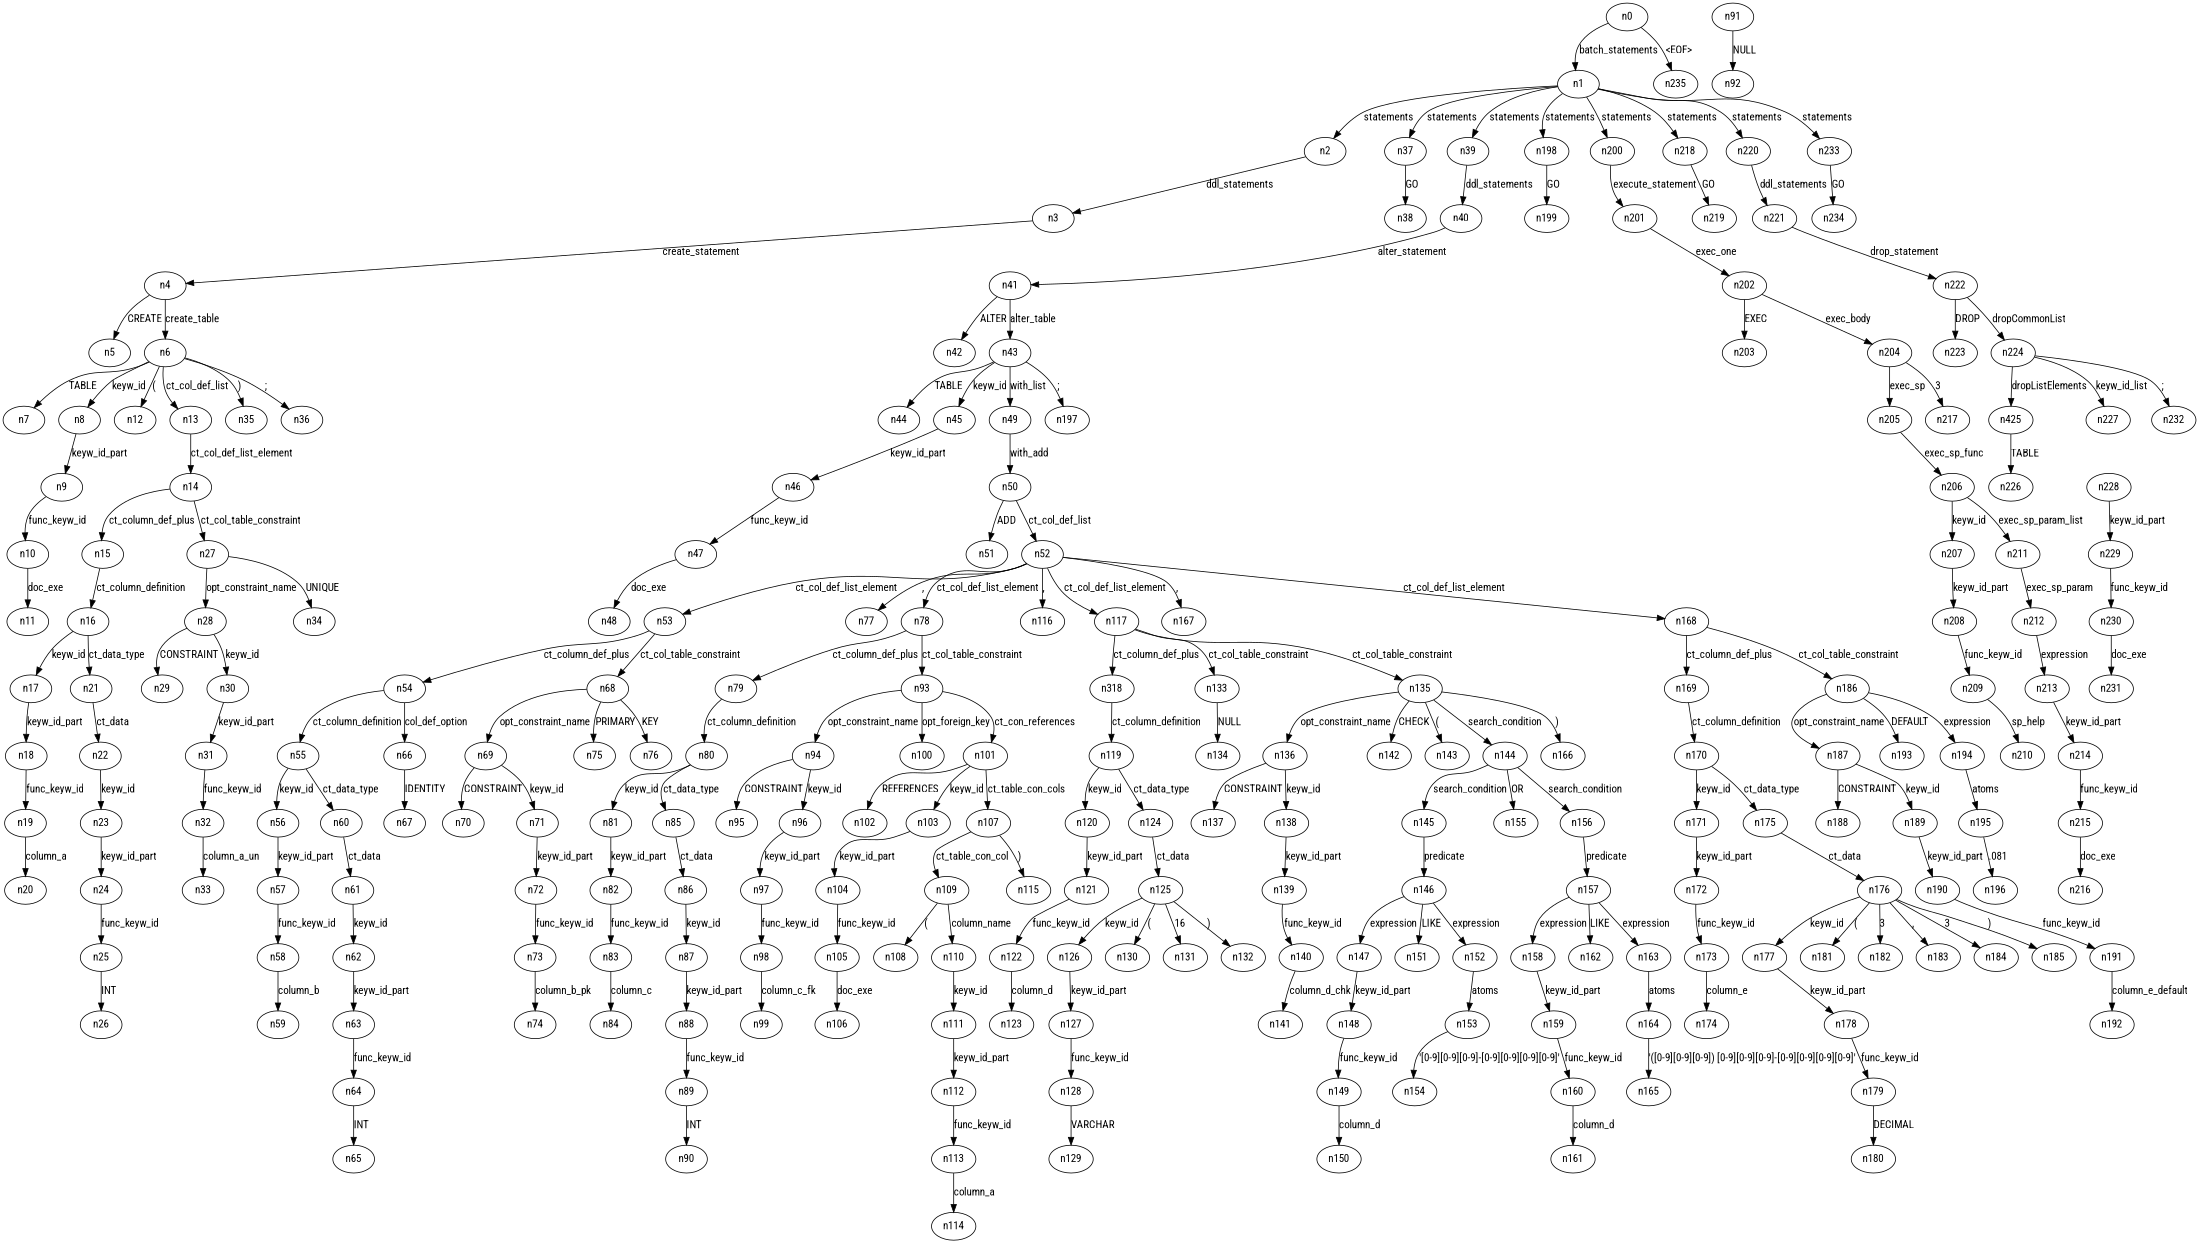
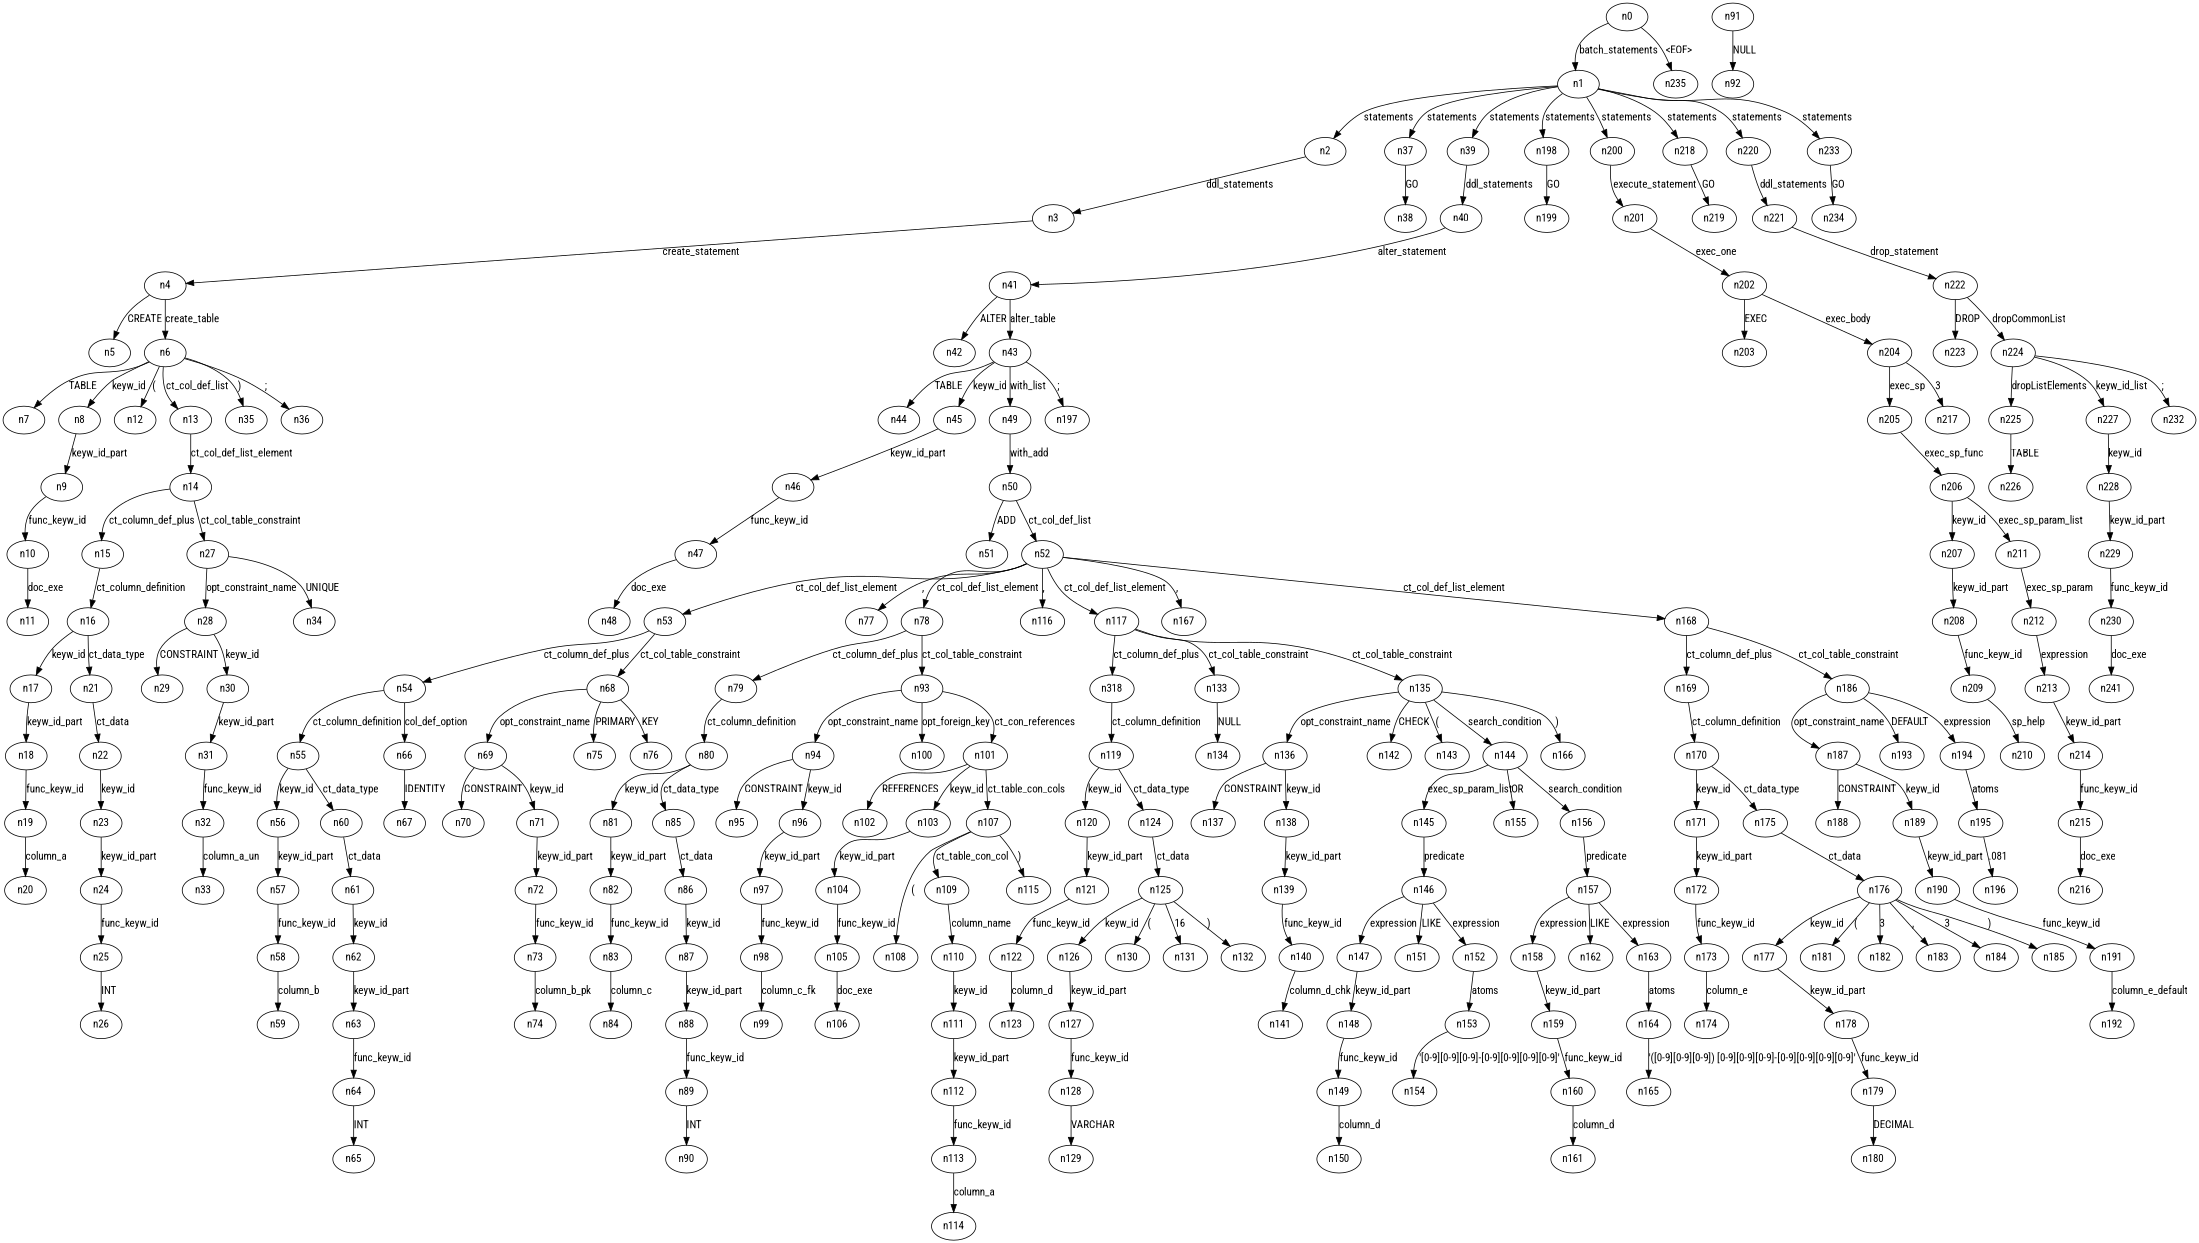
(2011, 420) -> (2011, 420)
none -> (2108, 450)
(2111, 689) -> (2111, 689)
(1470, 790) -> (1470, 790)
(924, 921) -> (915, 870)
